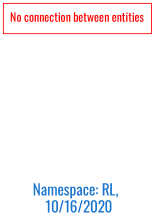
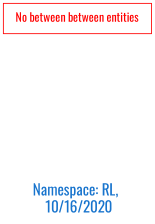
(77, 19) -> (77, 19)
